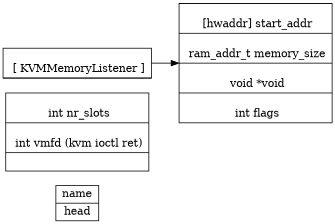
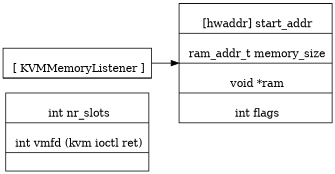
(256, 84) -> (256, 84)
(77, 203) -> none
